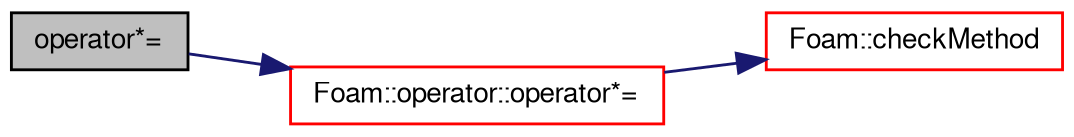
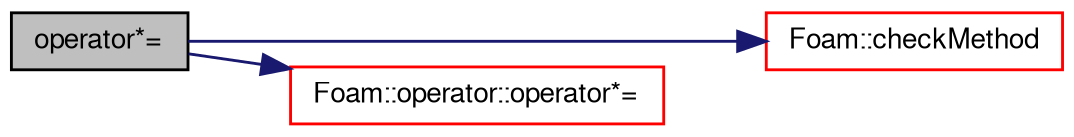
(701, 68) -> (463, 41)
